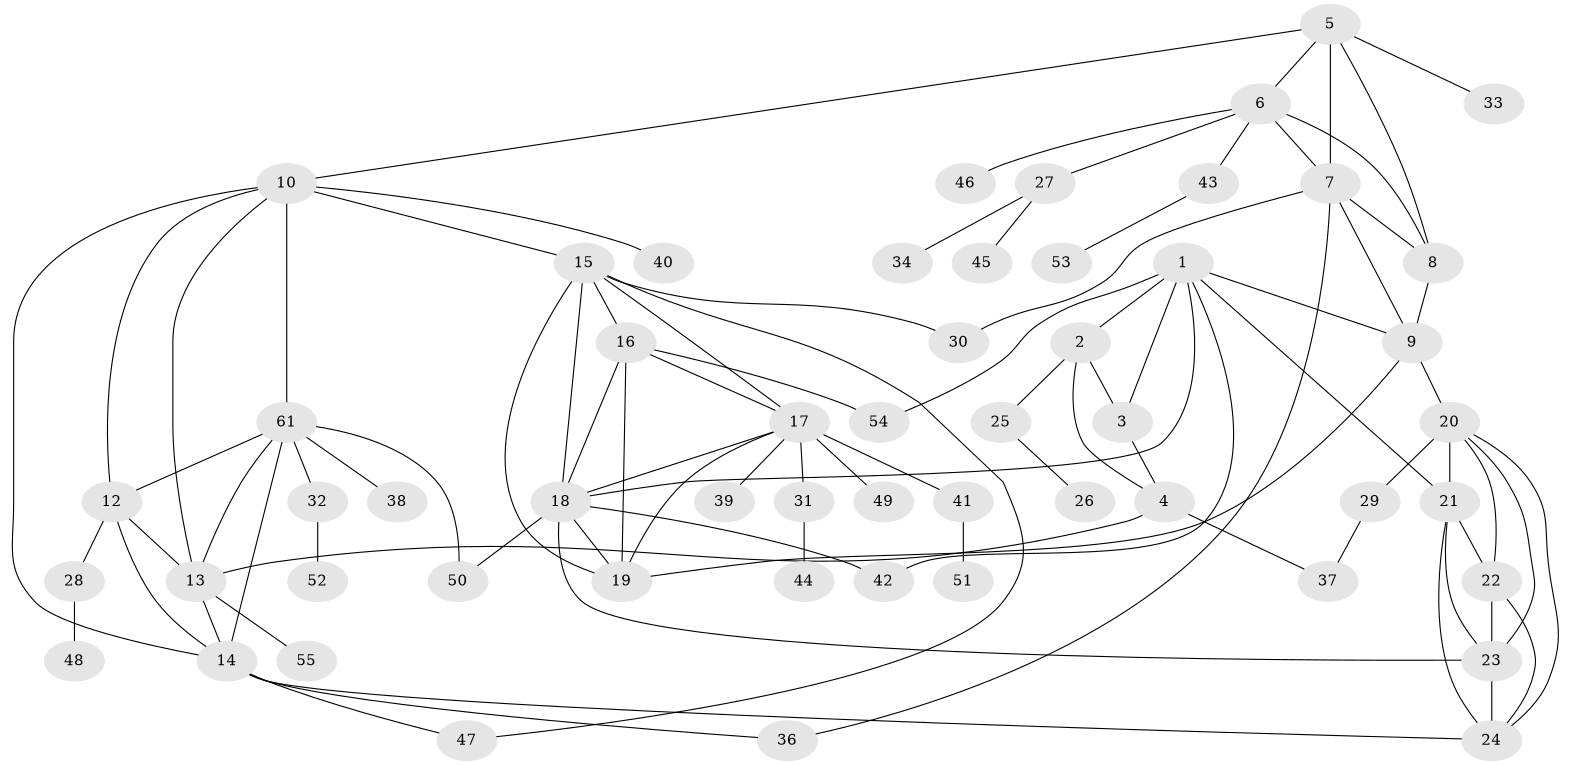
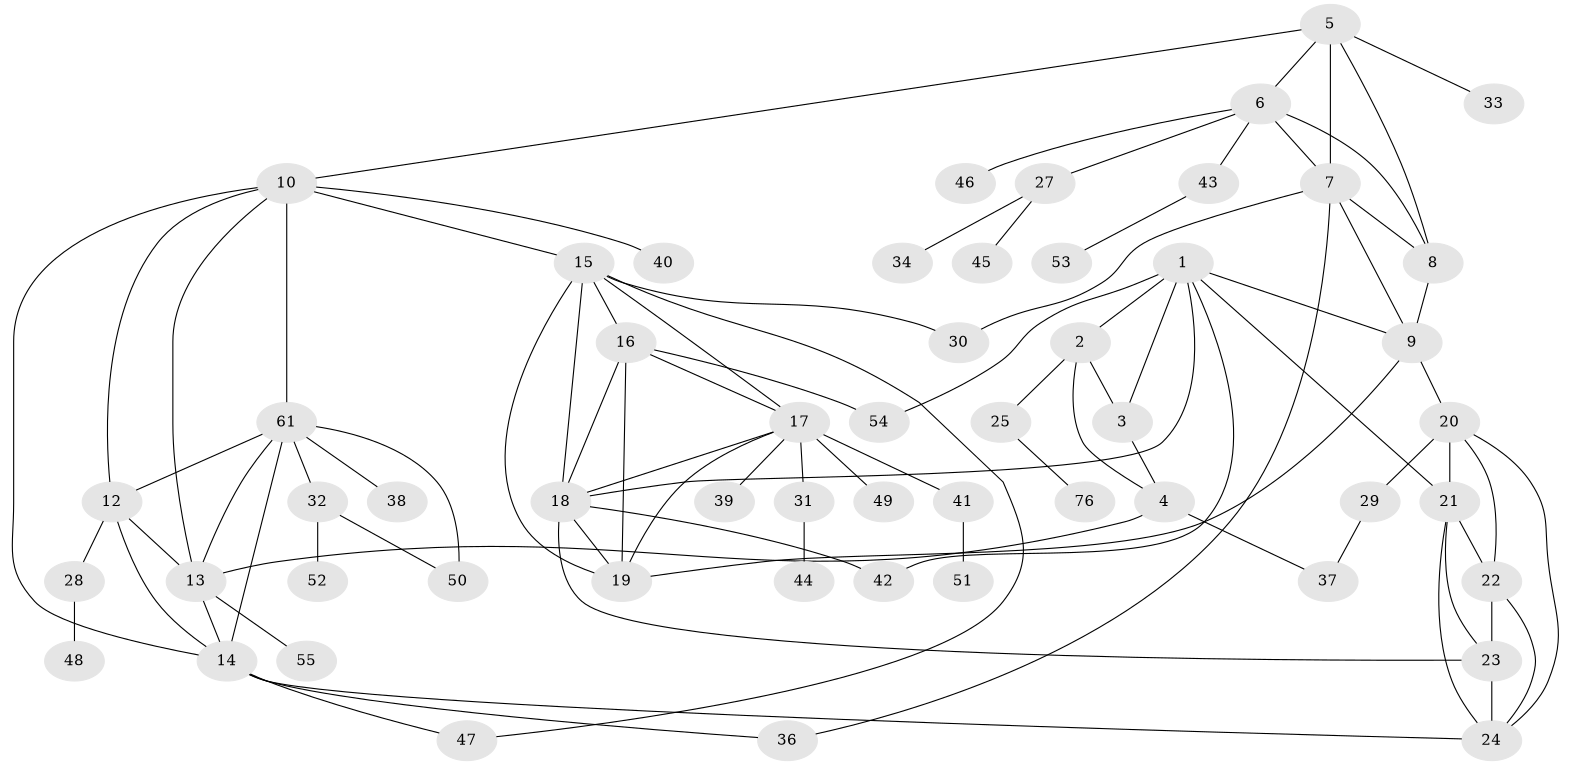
(1085, 502) -> (1085, 502)
(1528, 535) -> none
(513, 539) -> (388, 542)
